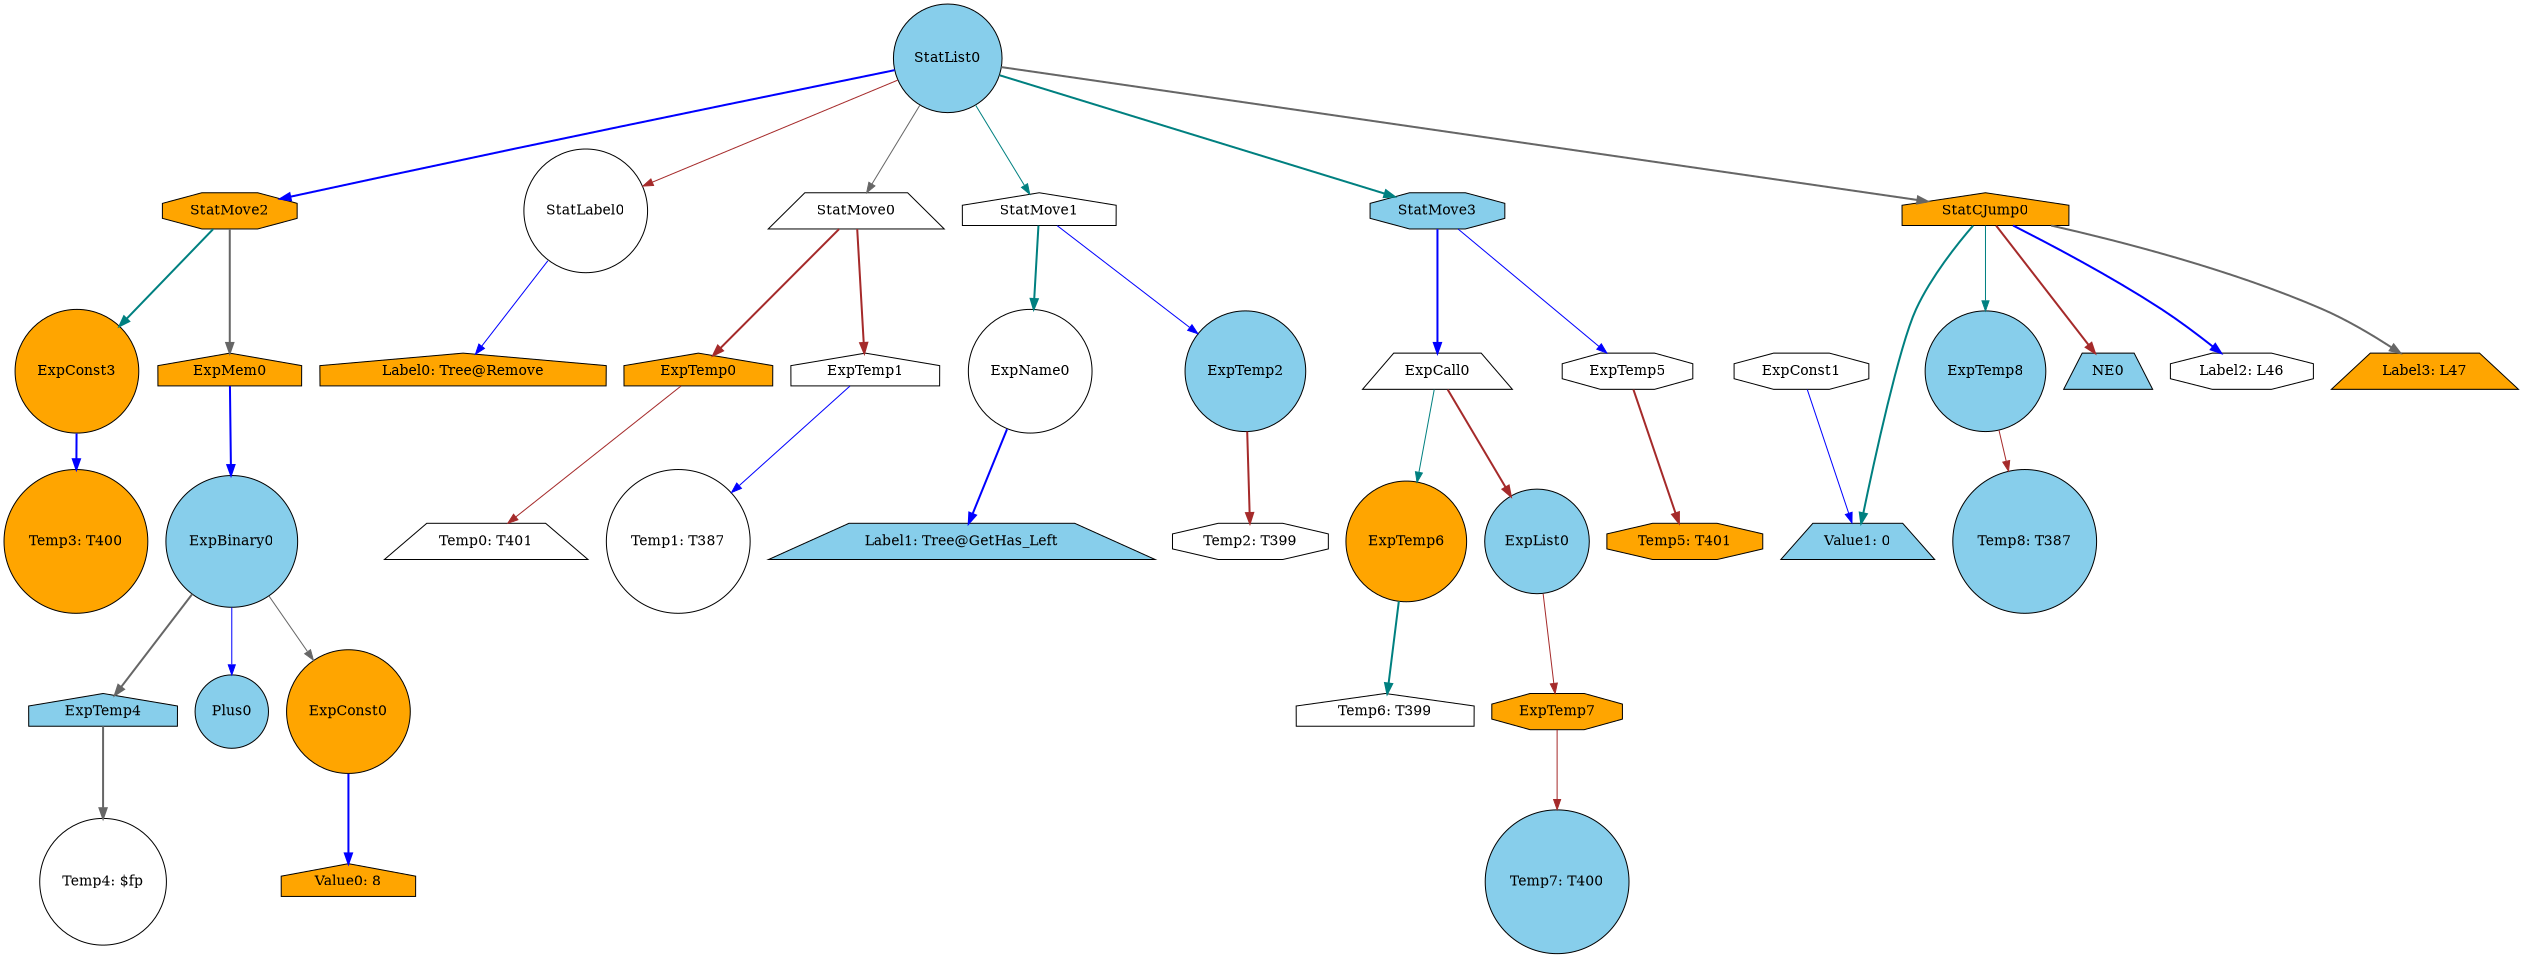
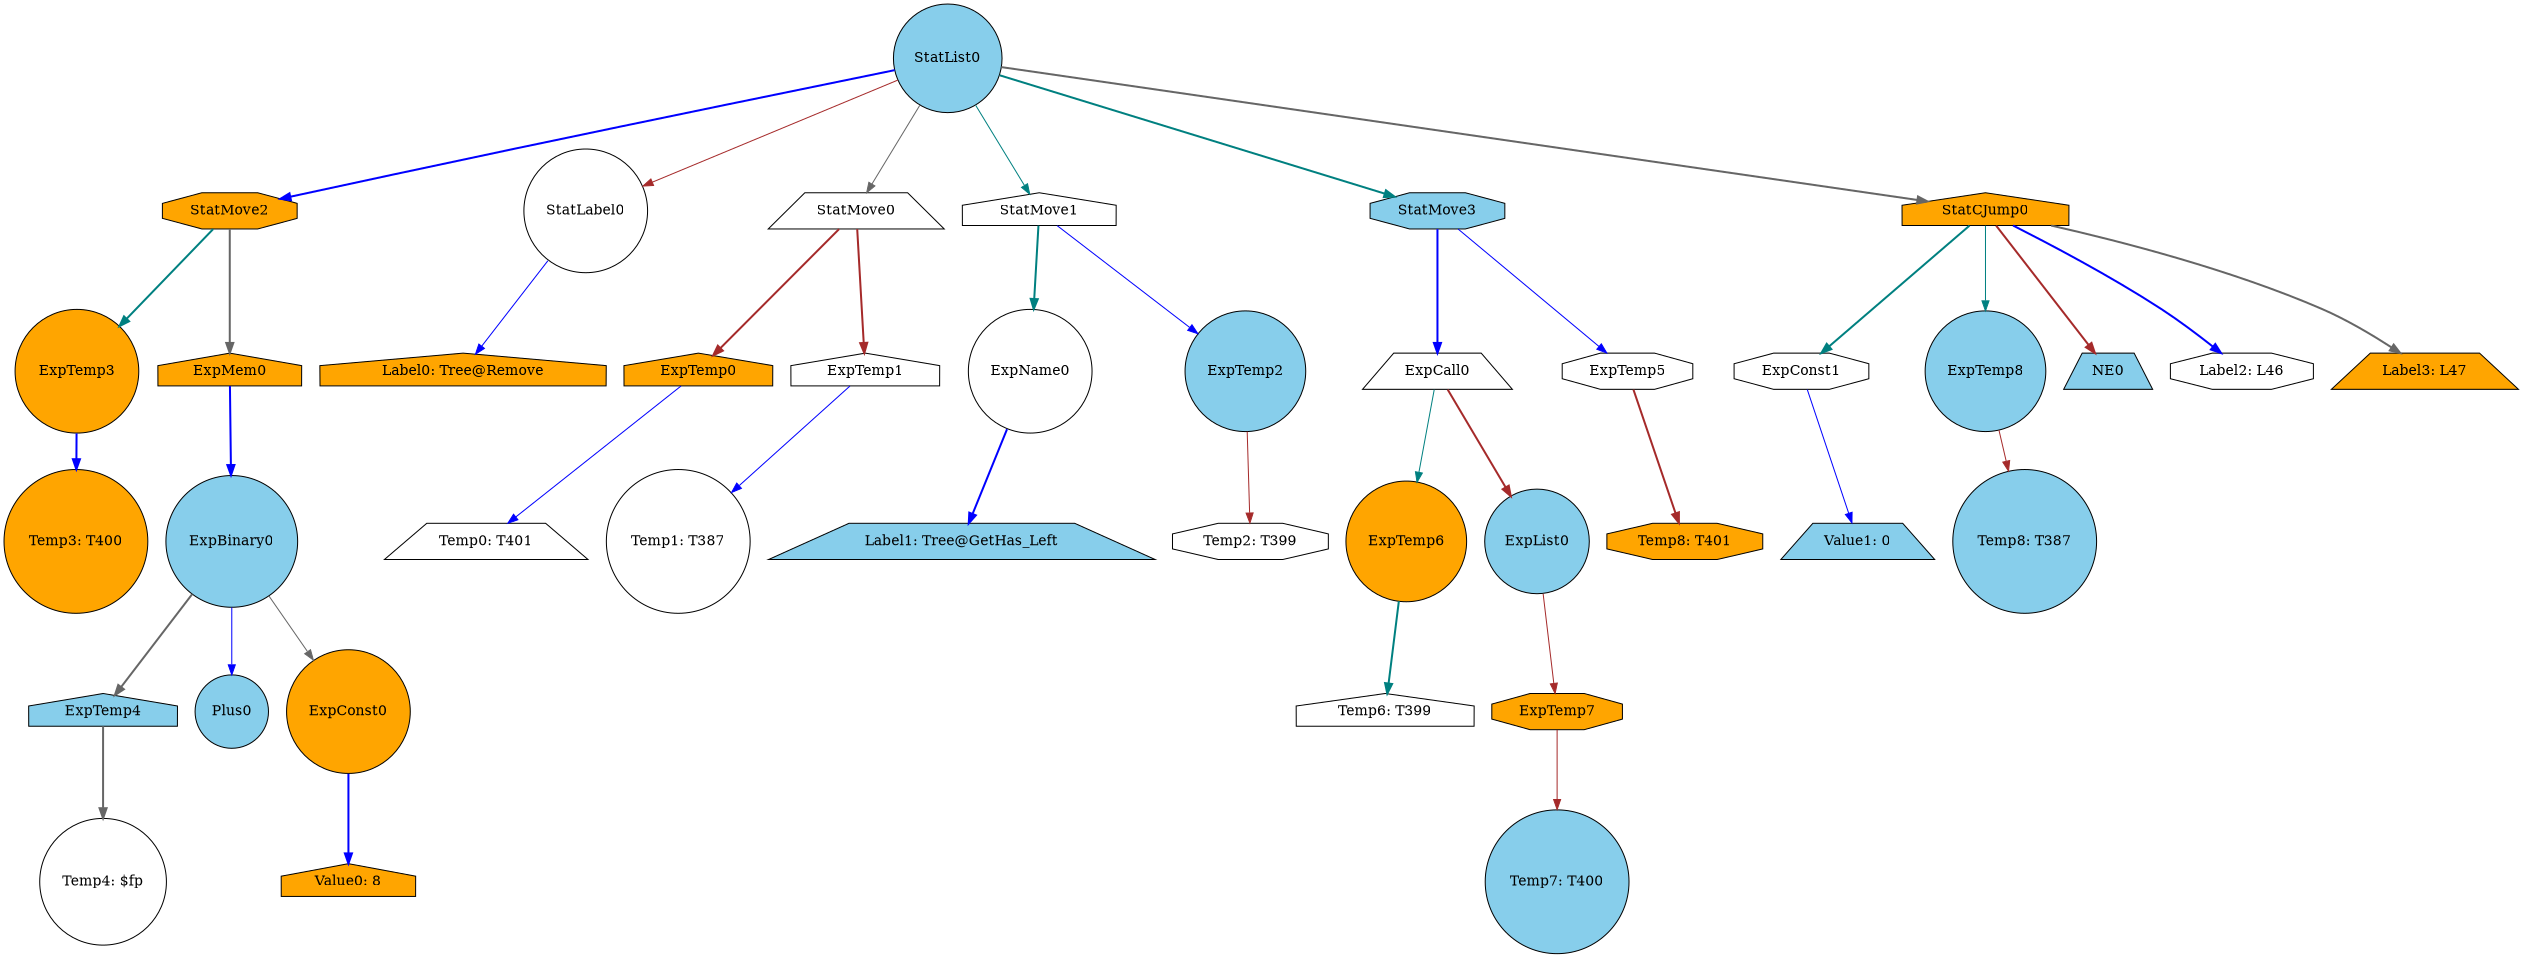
(1899, 361) -> (1899, 286)
(77, 371) -> (77, 371)
(598, 451) -> (598, 451)
(1248, 472) -> (1248, 472)
(1685, 541) -> (1685, 541)
